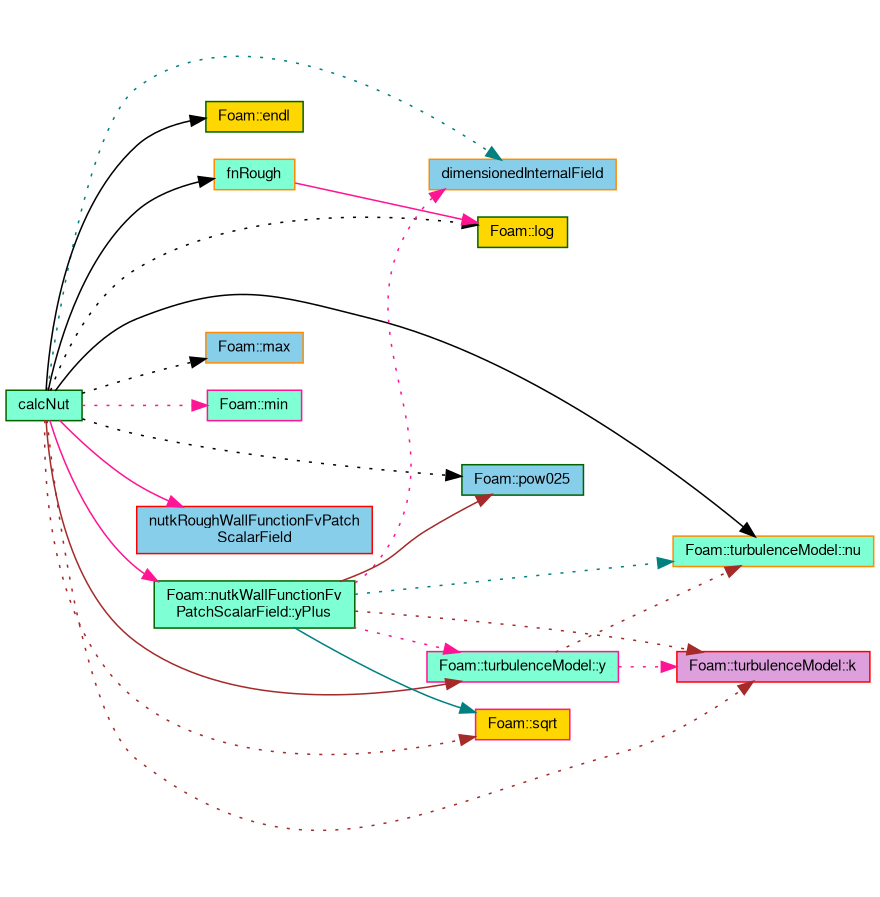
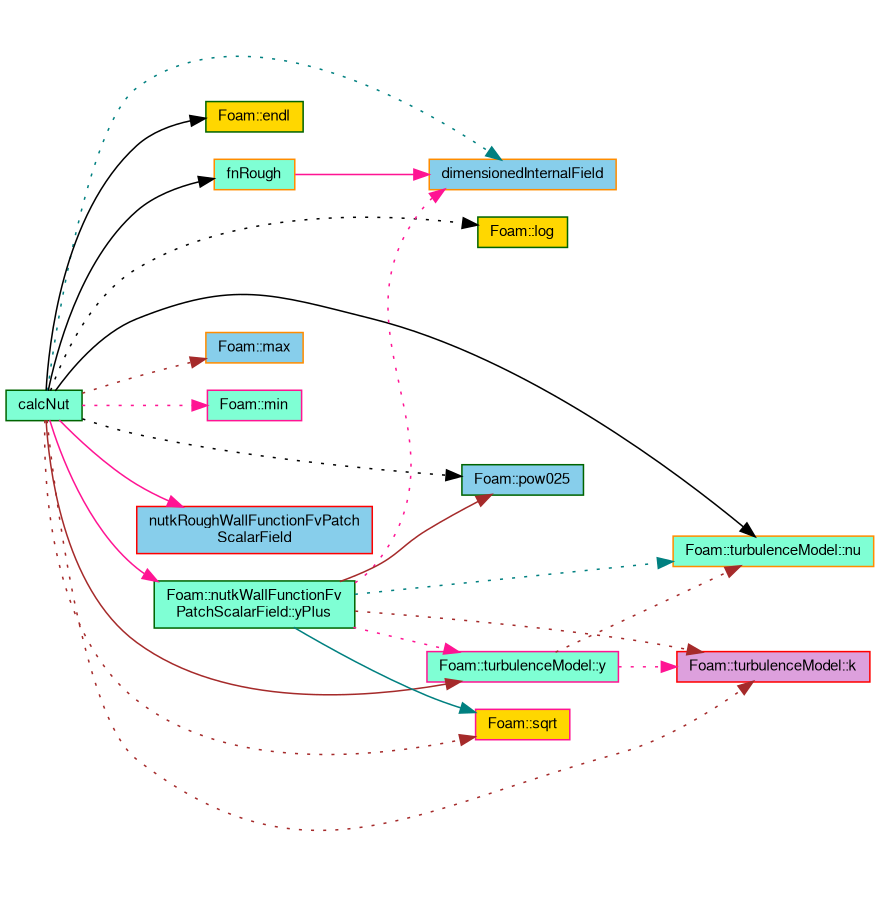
(379, 201) -> (355, 174)
(136, 377) -> (136, 377)
